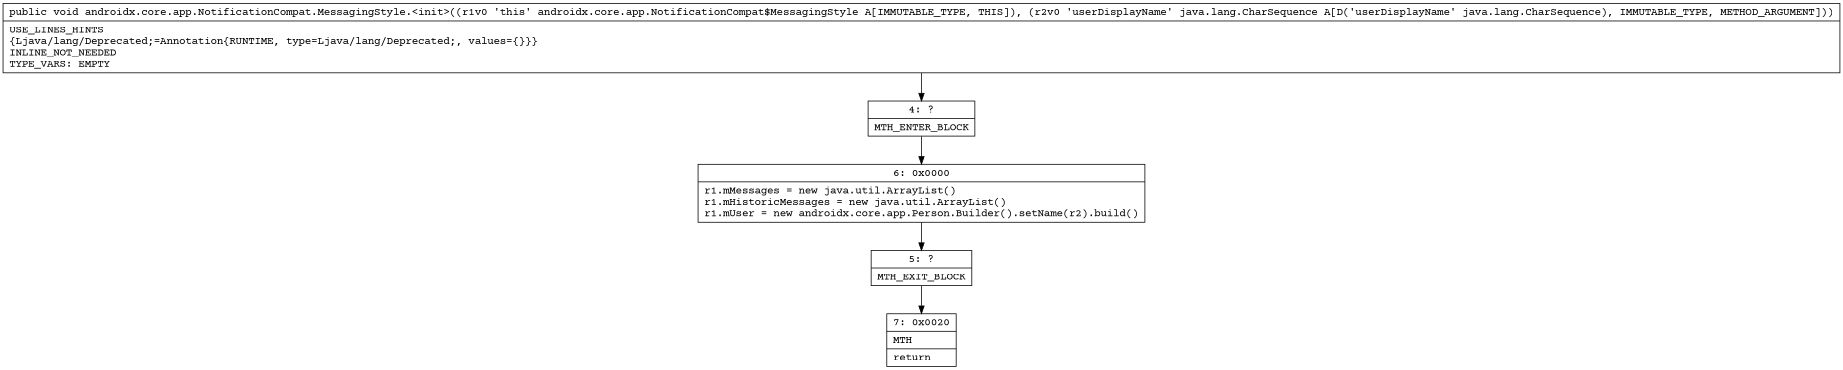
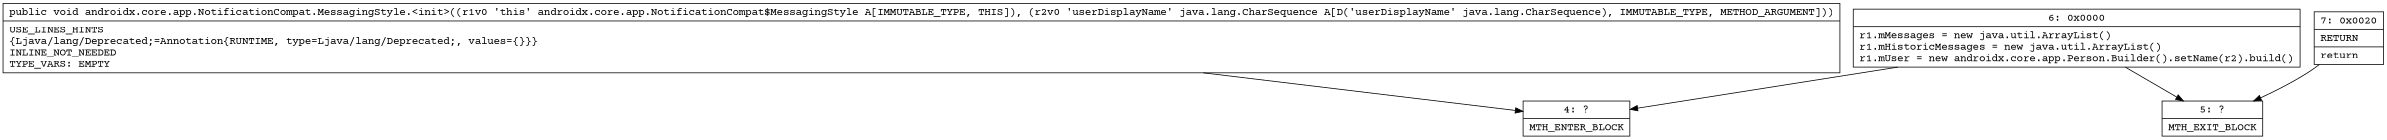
(921, 146) -> (1768, 88)
(921, 296) -> (2291, 83)
(902, 340) -> (2339, 38)
